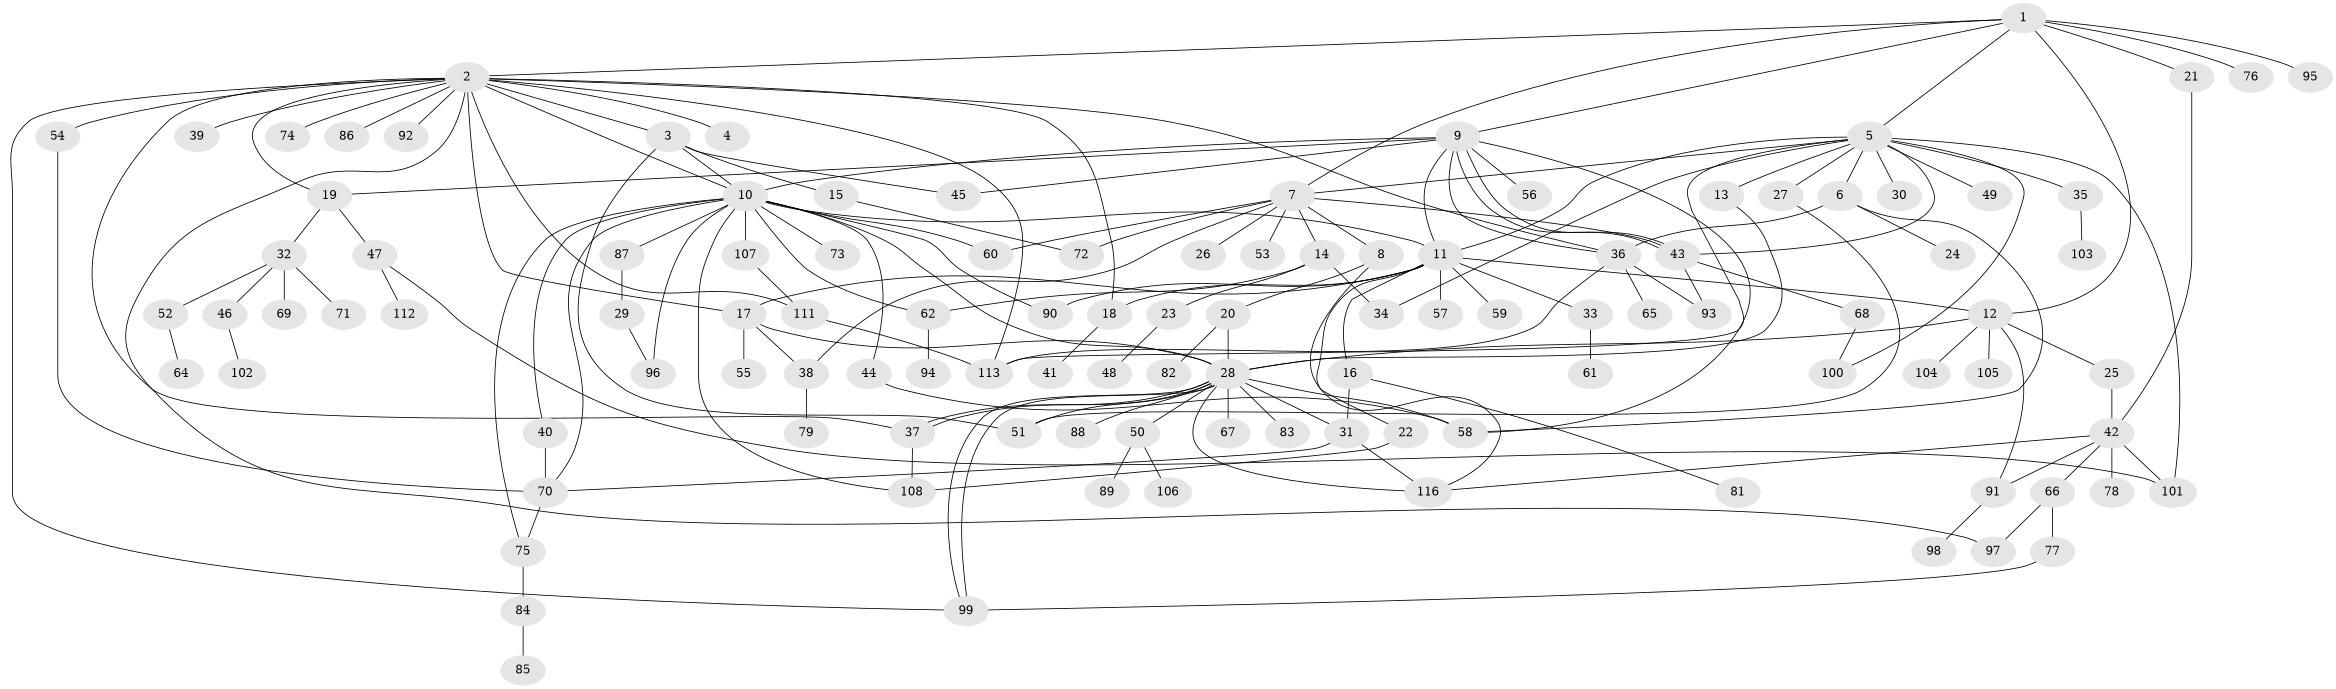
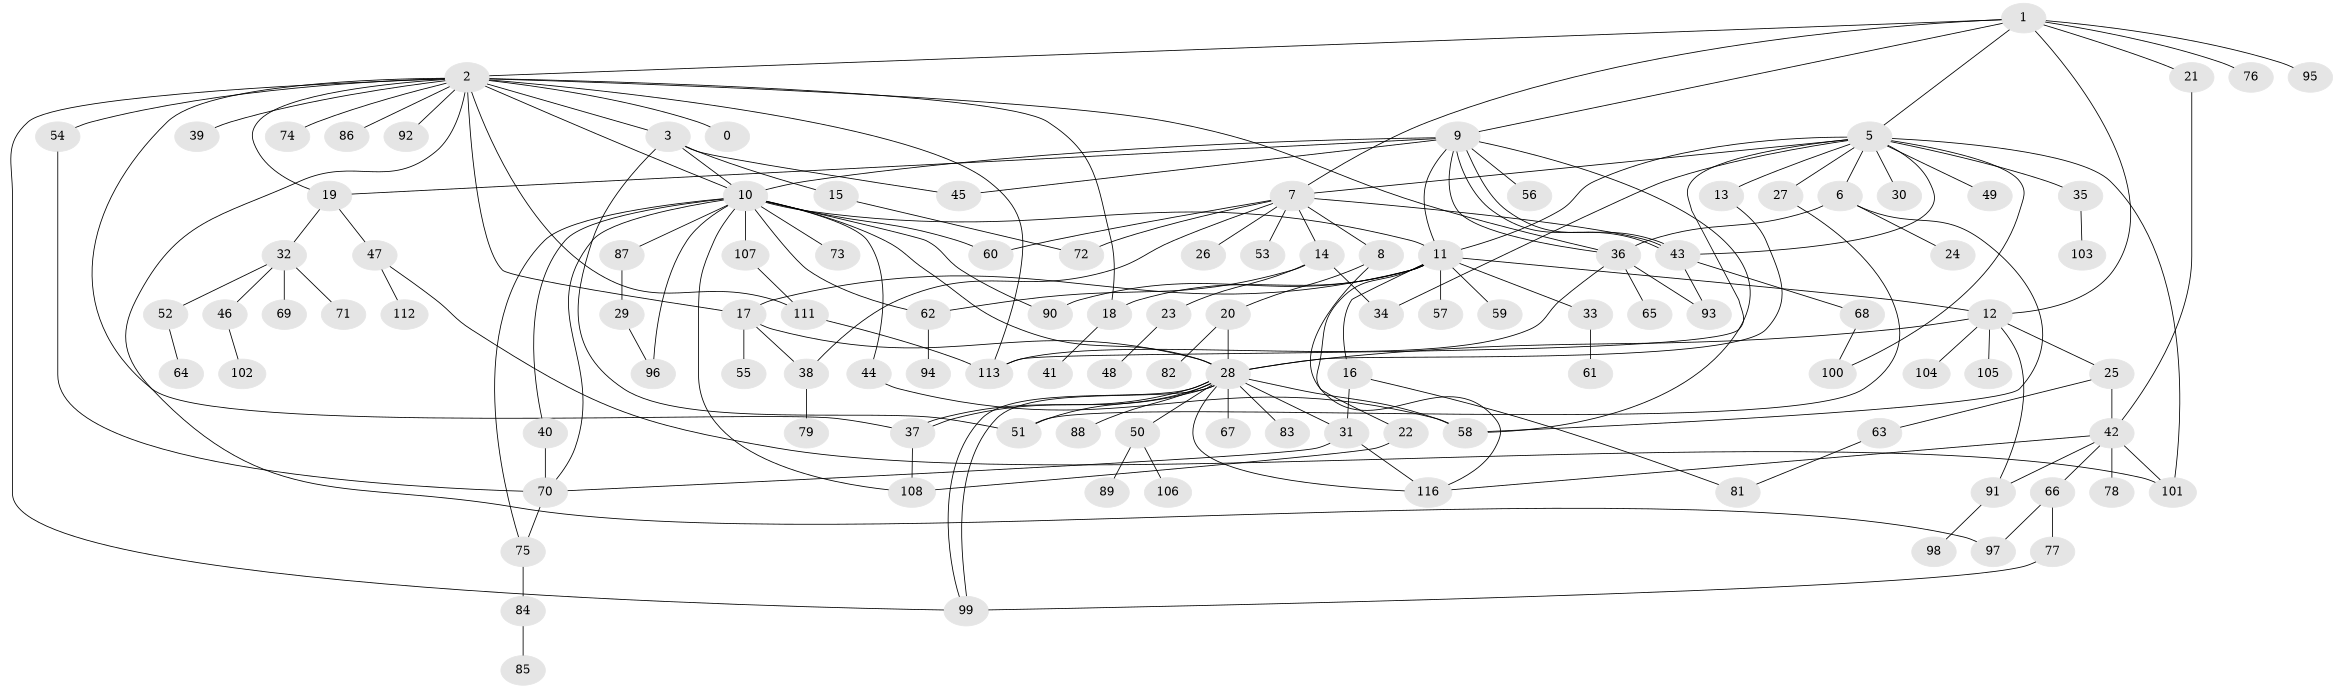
(727, 137) -> (727, 137)
none -> (1880, 433)
